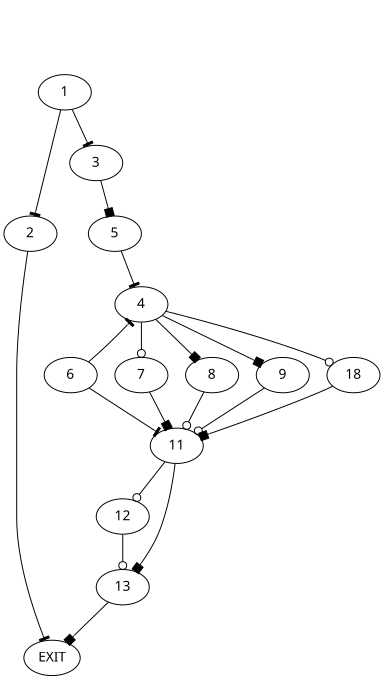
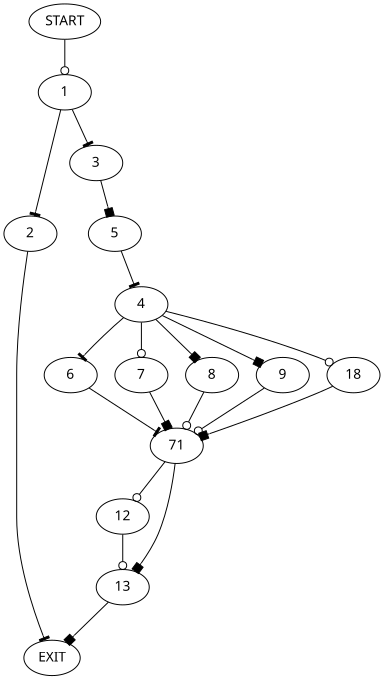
none -> (65, 22)
(108, 344) -> (104, 336)
(177, 446) -> (177, 446)
